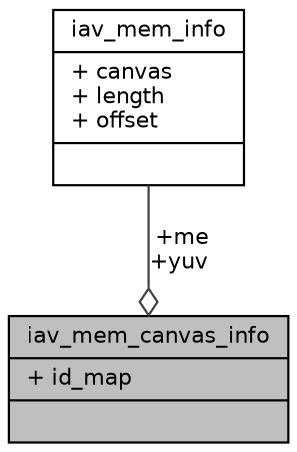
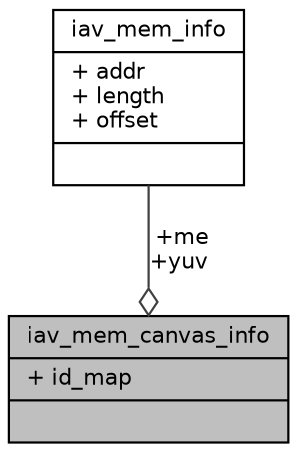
(122, 72) -> (109, 72)
